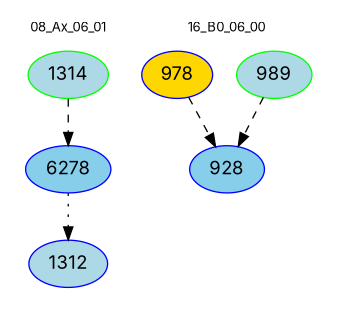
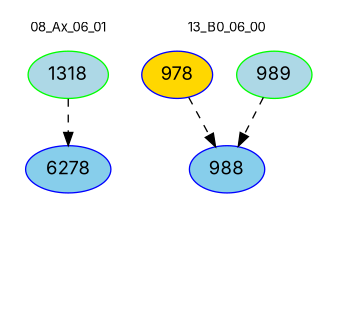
(227, 28) -> (227, 28)
(68, 75) -> (68, 75)
(227, 169) -> (227, 169)
(68, 264) -> none
